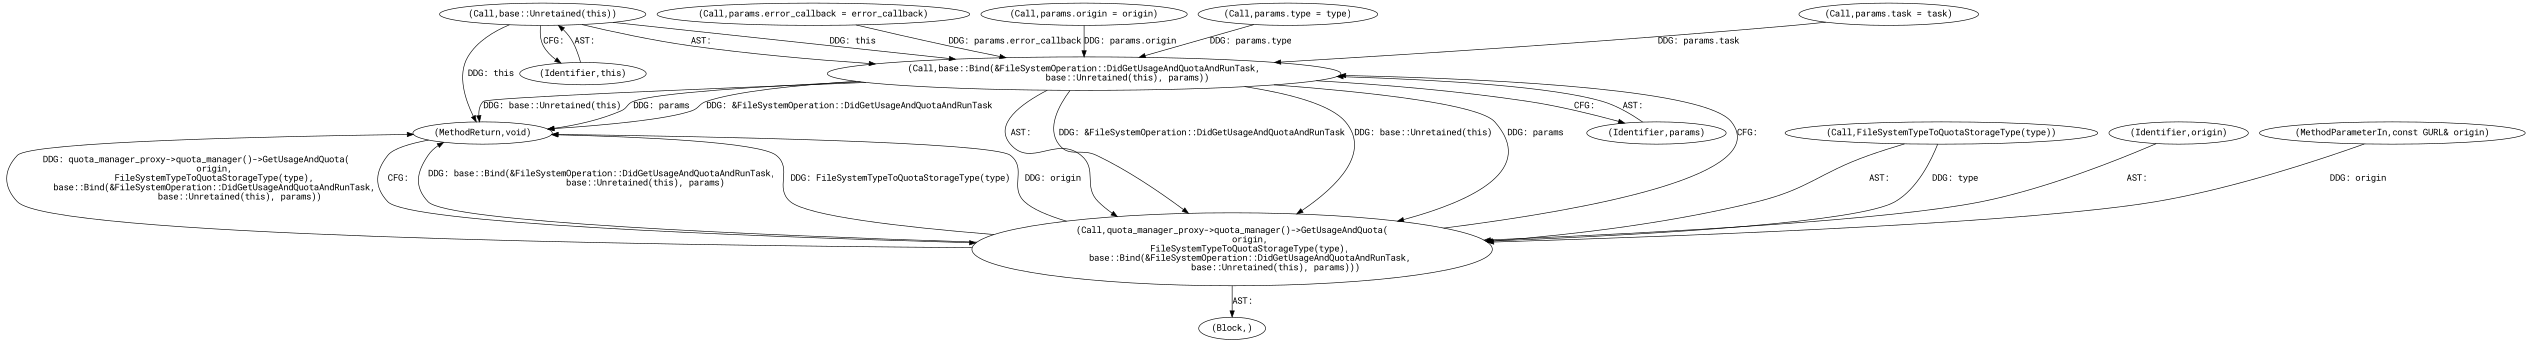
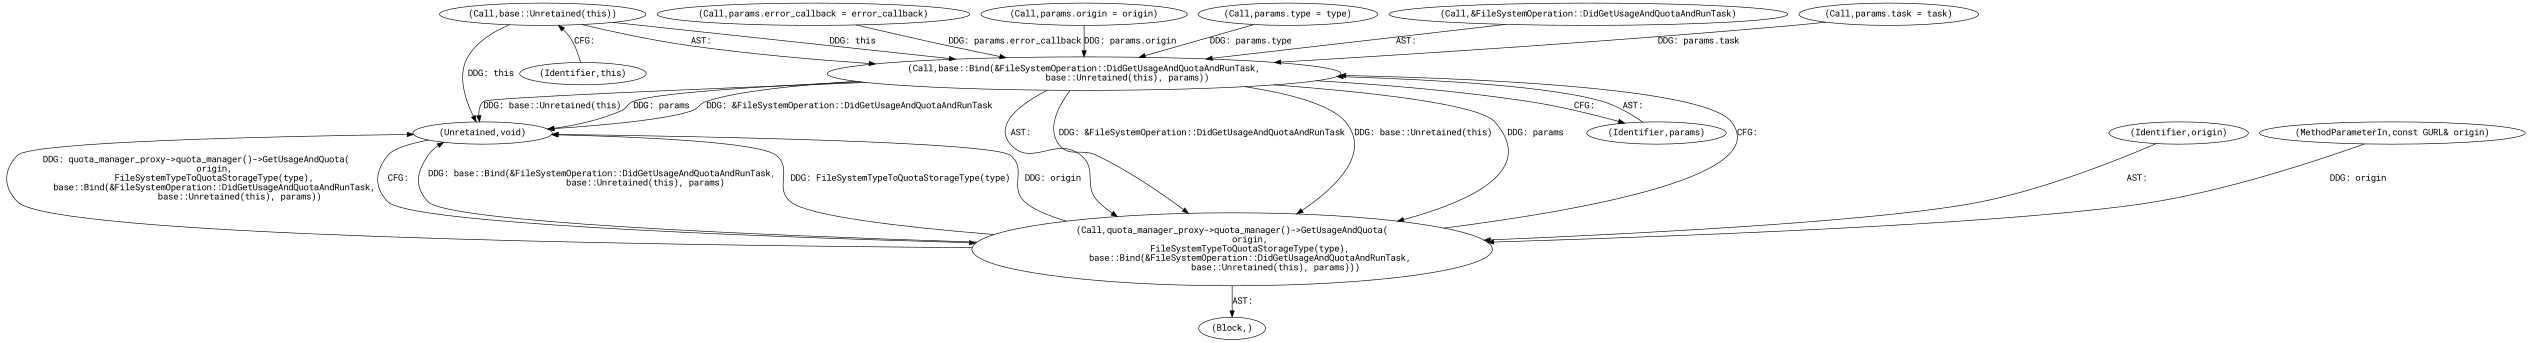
none -> (1588, 14)
(587, 41) -> (587, 41)
(543, 45) -> none
(483, 133) -> (483, 133)
(1941, 133) -> none
